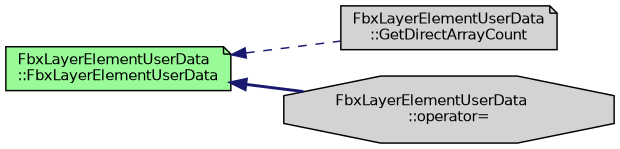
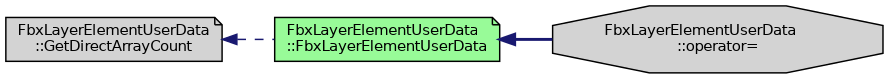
(293, 47) -> (256, 39)
